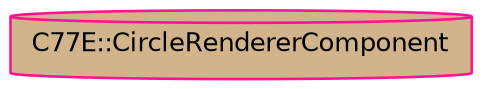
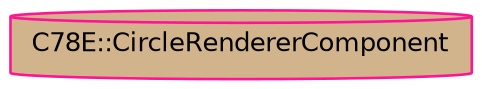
(241, 45) -> (241, 45)
